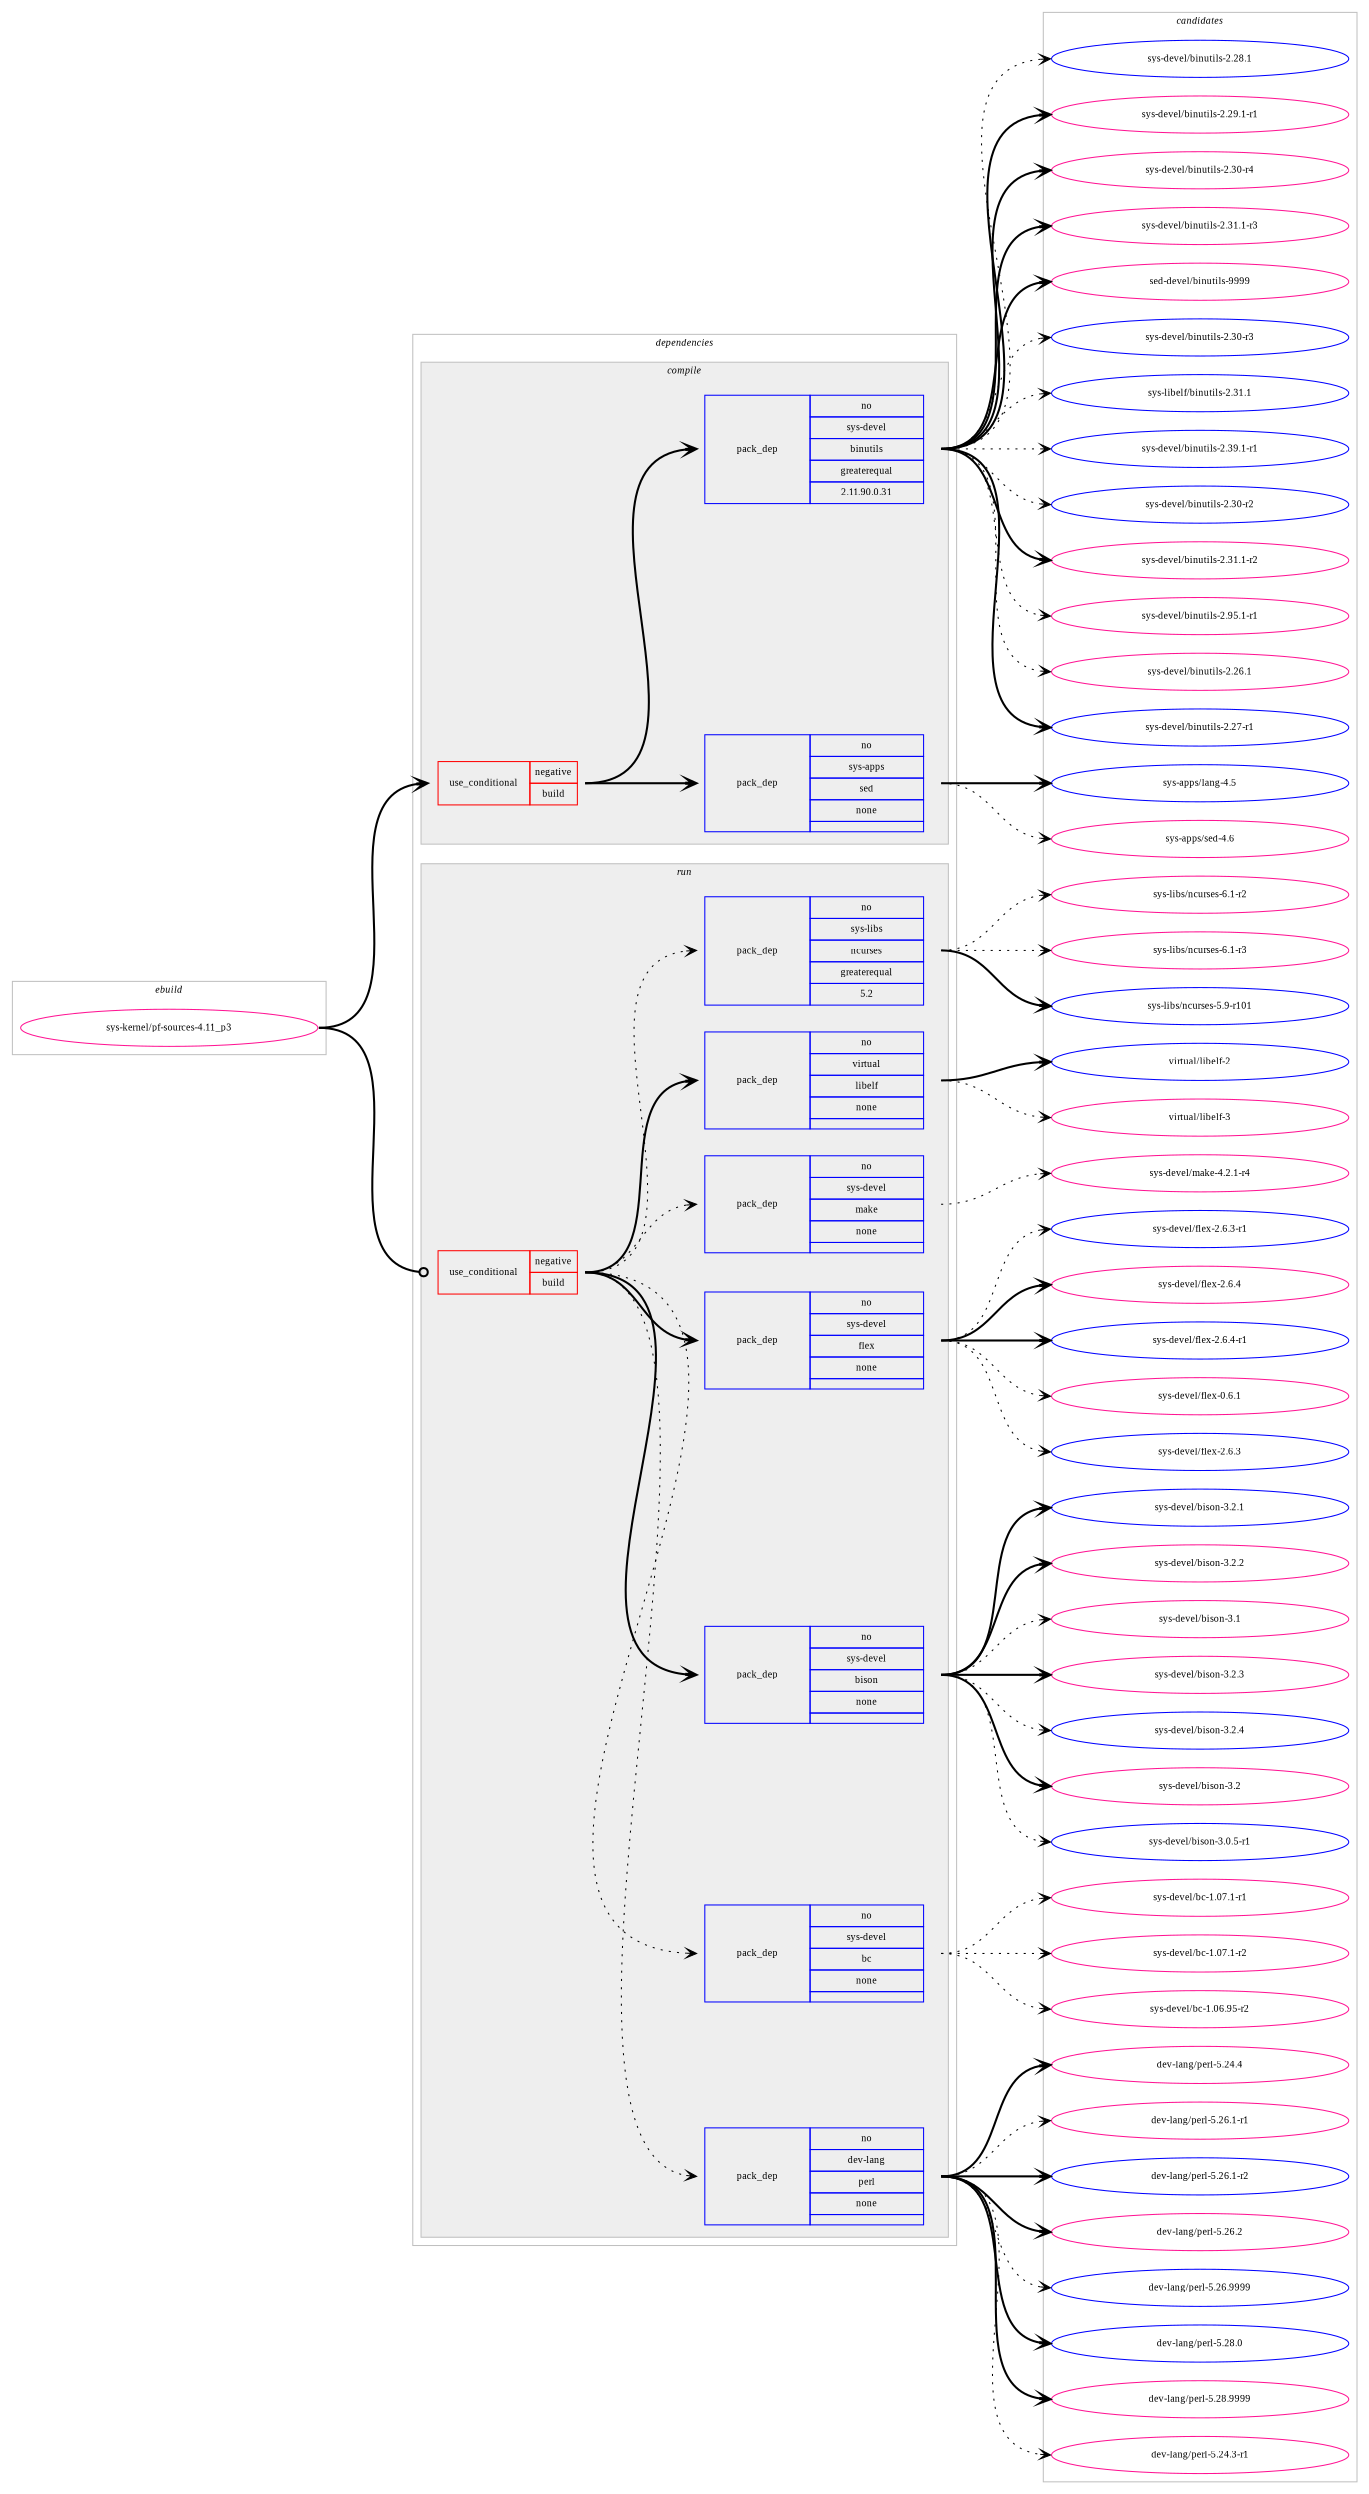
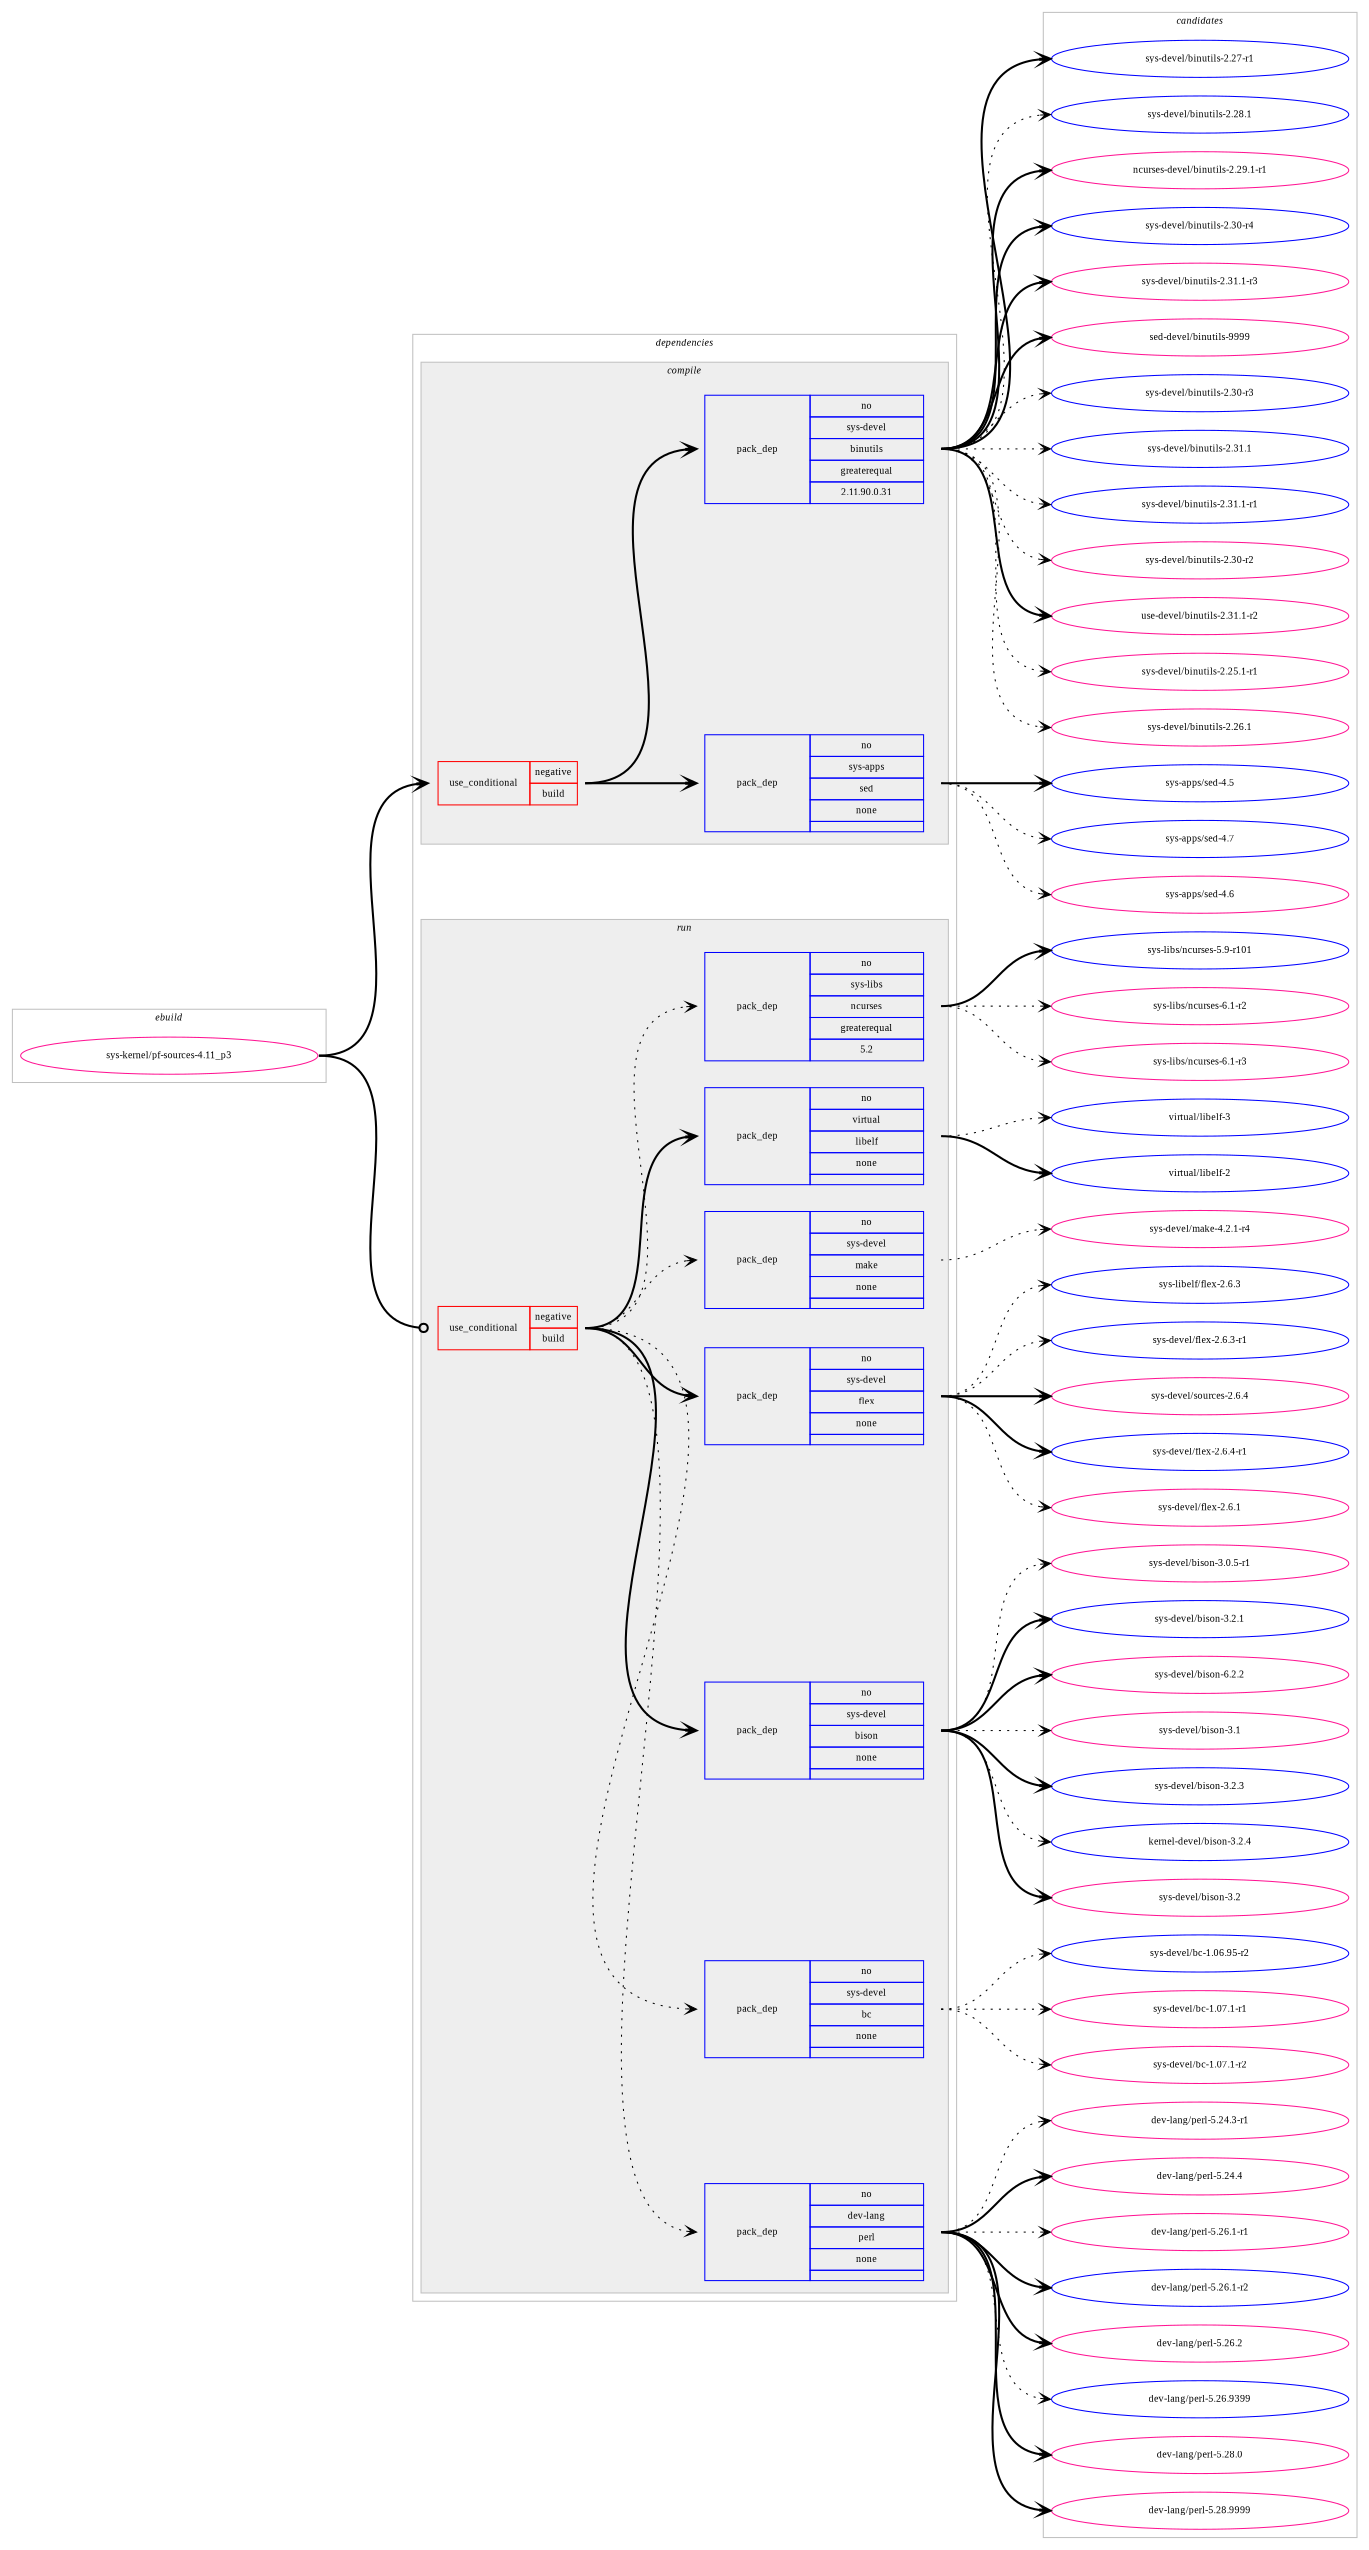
(1200, 115) -> (1200, 170)
(1200, 170) -> (1200, 226)
(1200, 393) -> (1200, 449)
(1200, 449) -> (1200, 505)
(1200, 505) -> (1200, 560)
(1200, 560) -> (1200, 616)
(1200, 616) -> (1200, 672)
(1200, 783) -> (1200, 783)
none -> (1200, 839)
(1200, 1118) -> (1200, 1118)
(1200, 1285) -> (1200, 1396)
(1200, 1396) -> (1200, 1508)
(1200, 1452) -> (1200, 1285)
(1200, 1563) -> (1200, 1675)
(1200, 1675) -> (1200, 1786)
(1200, 1731) -> (1200, 1842)
(1200, 1842) -> (1200, 1563)
(1200, 2009) -> (1200, 1953)
(1200, 2288) -> (1200, 2399)
(1200, 2344) -> (1200, 2455)
